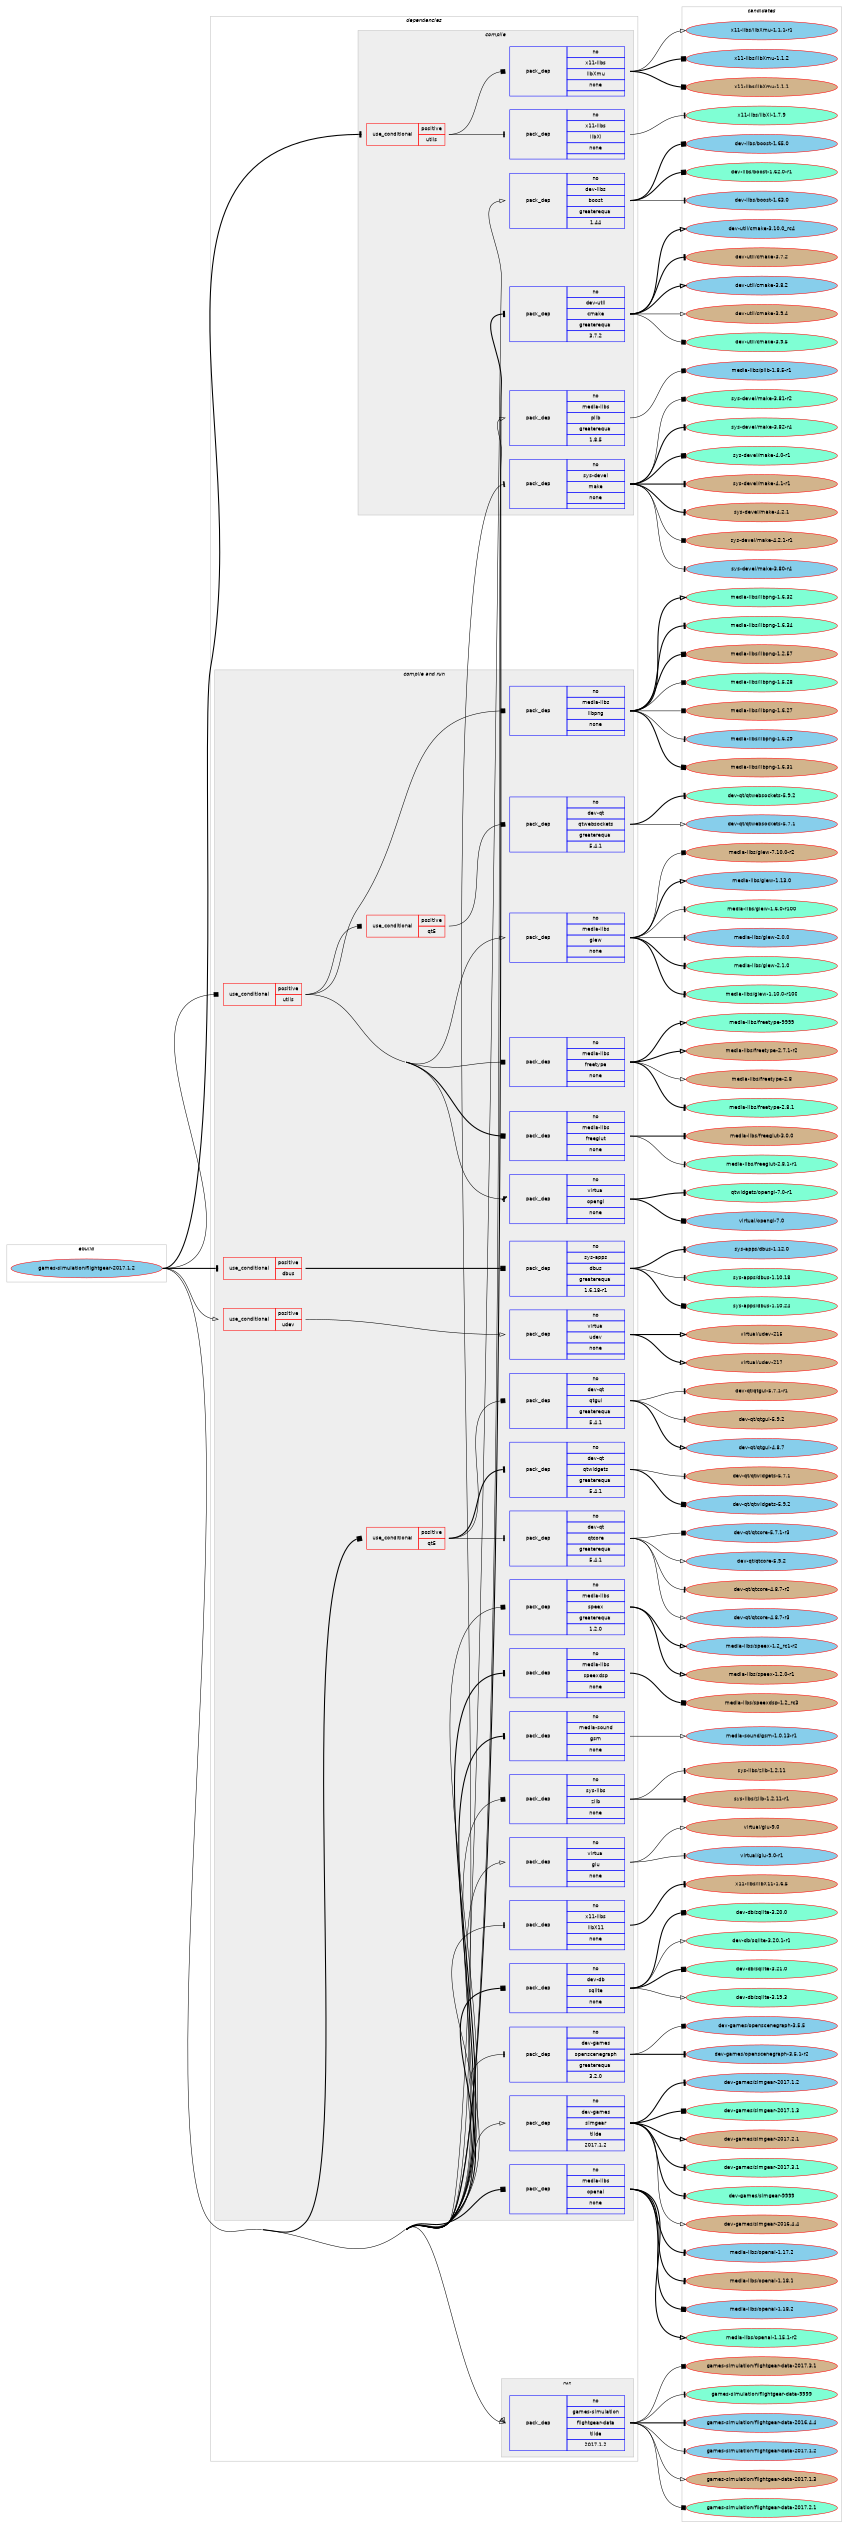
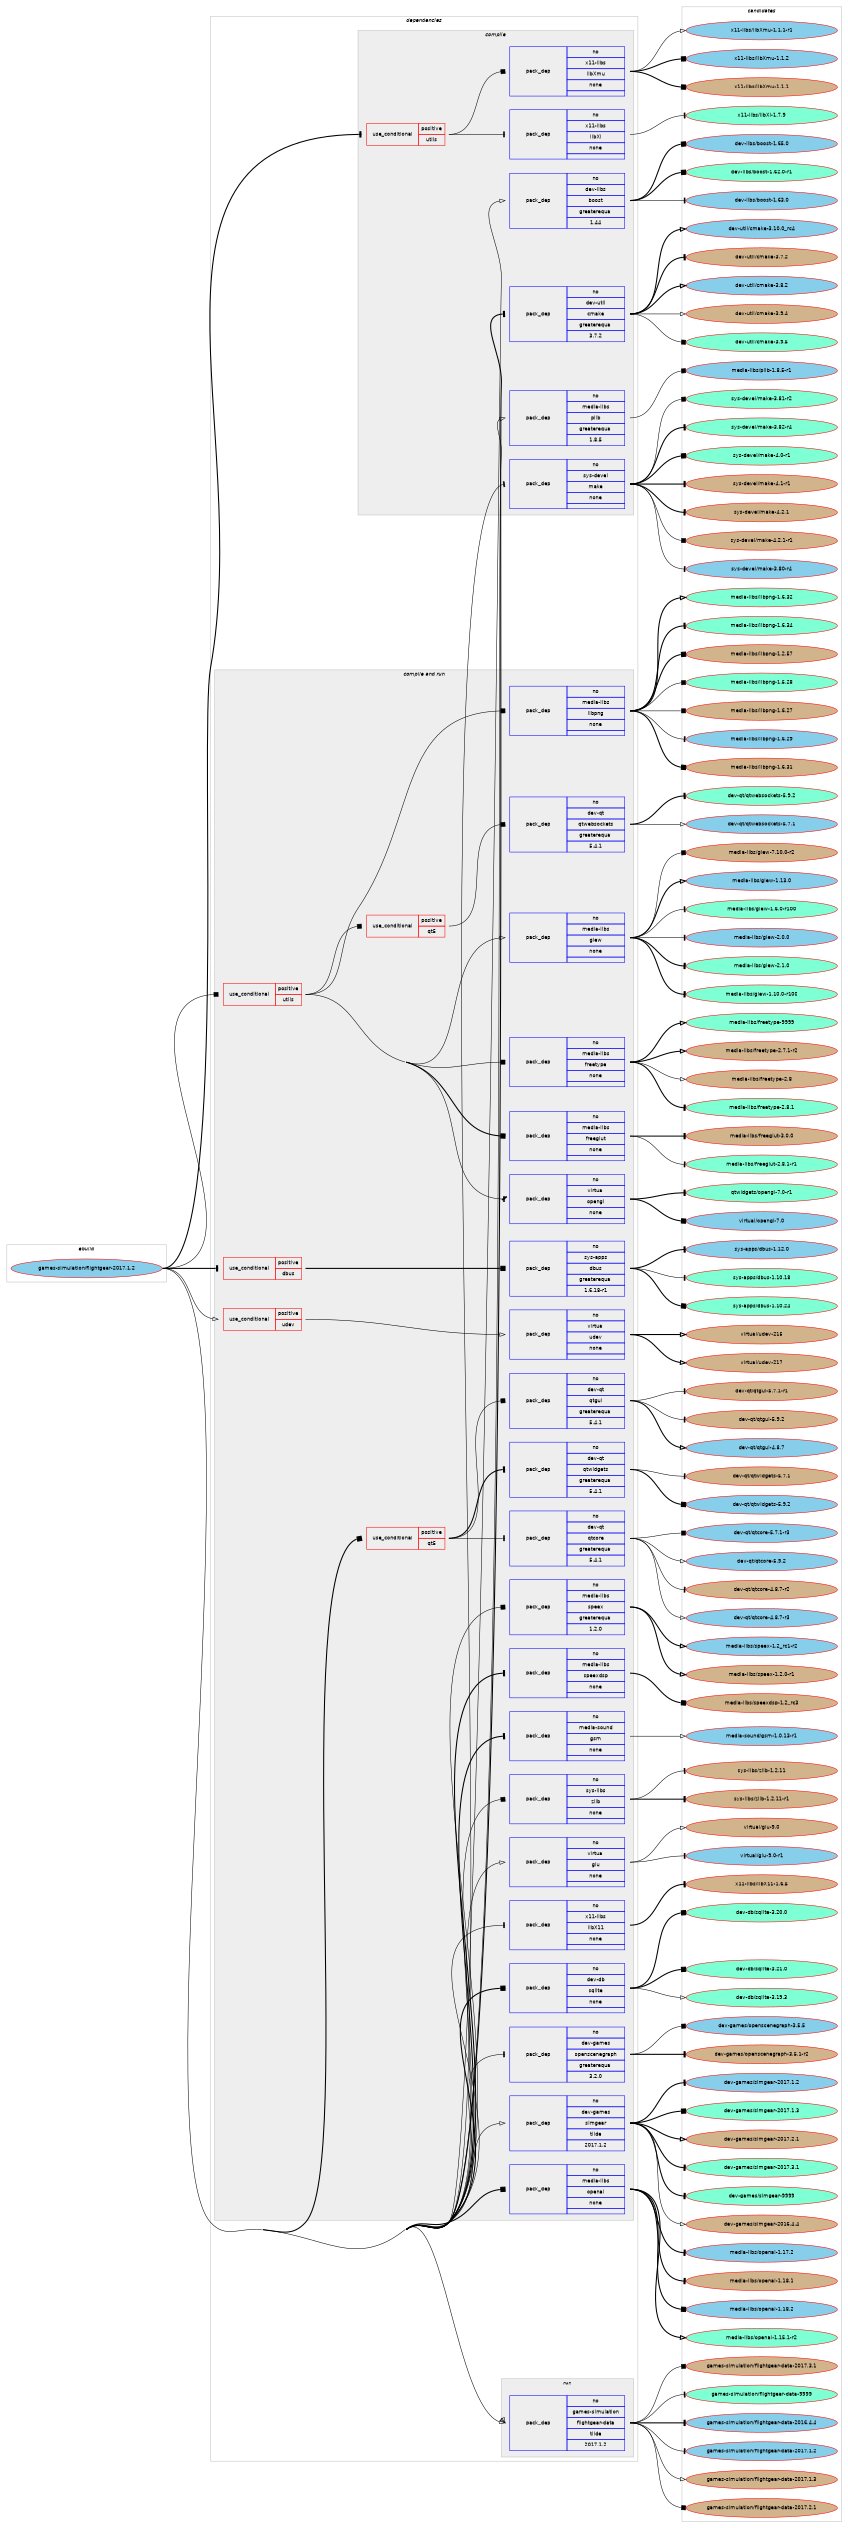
(762, 1941) -> none
(762, 2054) -> (762, 2054)
(762, 2508) -> (762, 2508)
